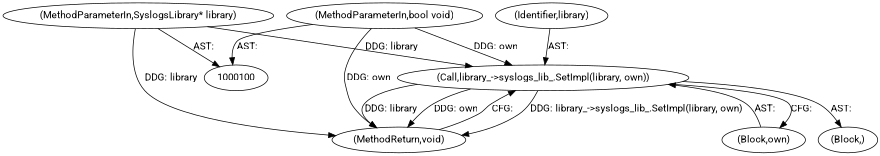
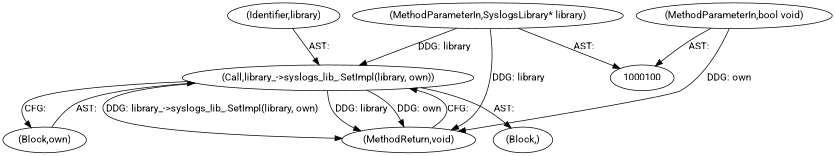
(460, 45) -> none
